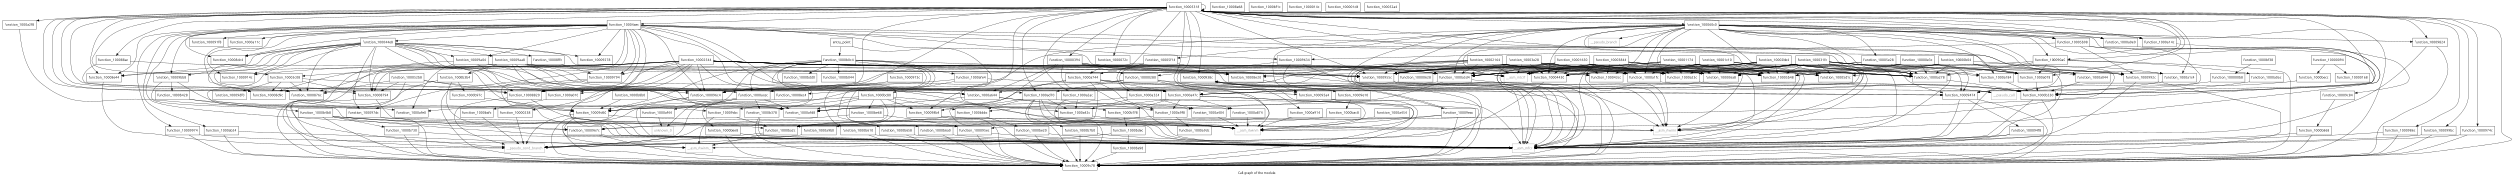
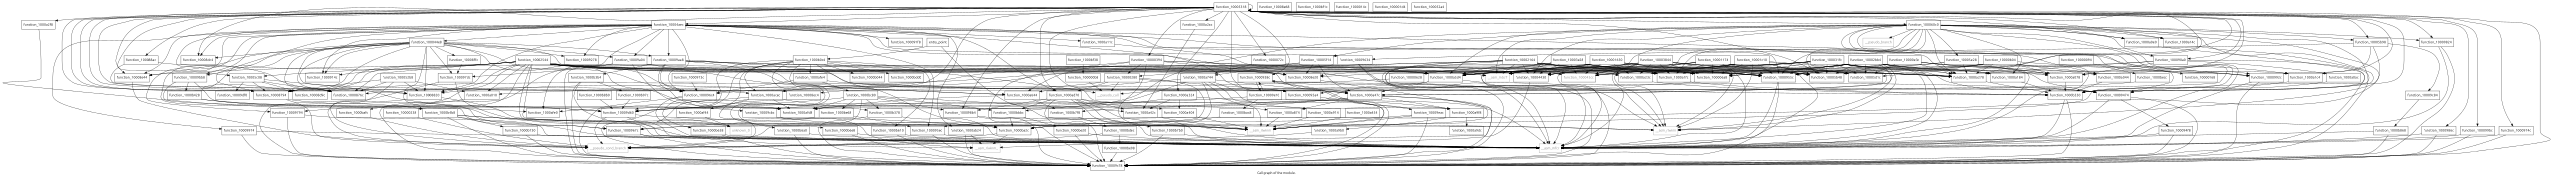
none -> (669, 41)
(575, 69) -> (460, 68)
(1674, 70) -> none
(1606, 78) -> (1579, 78)
(1339, 81) -> (1765, 93)
(1101, 129) -> none
